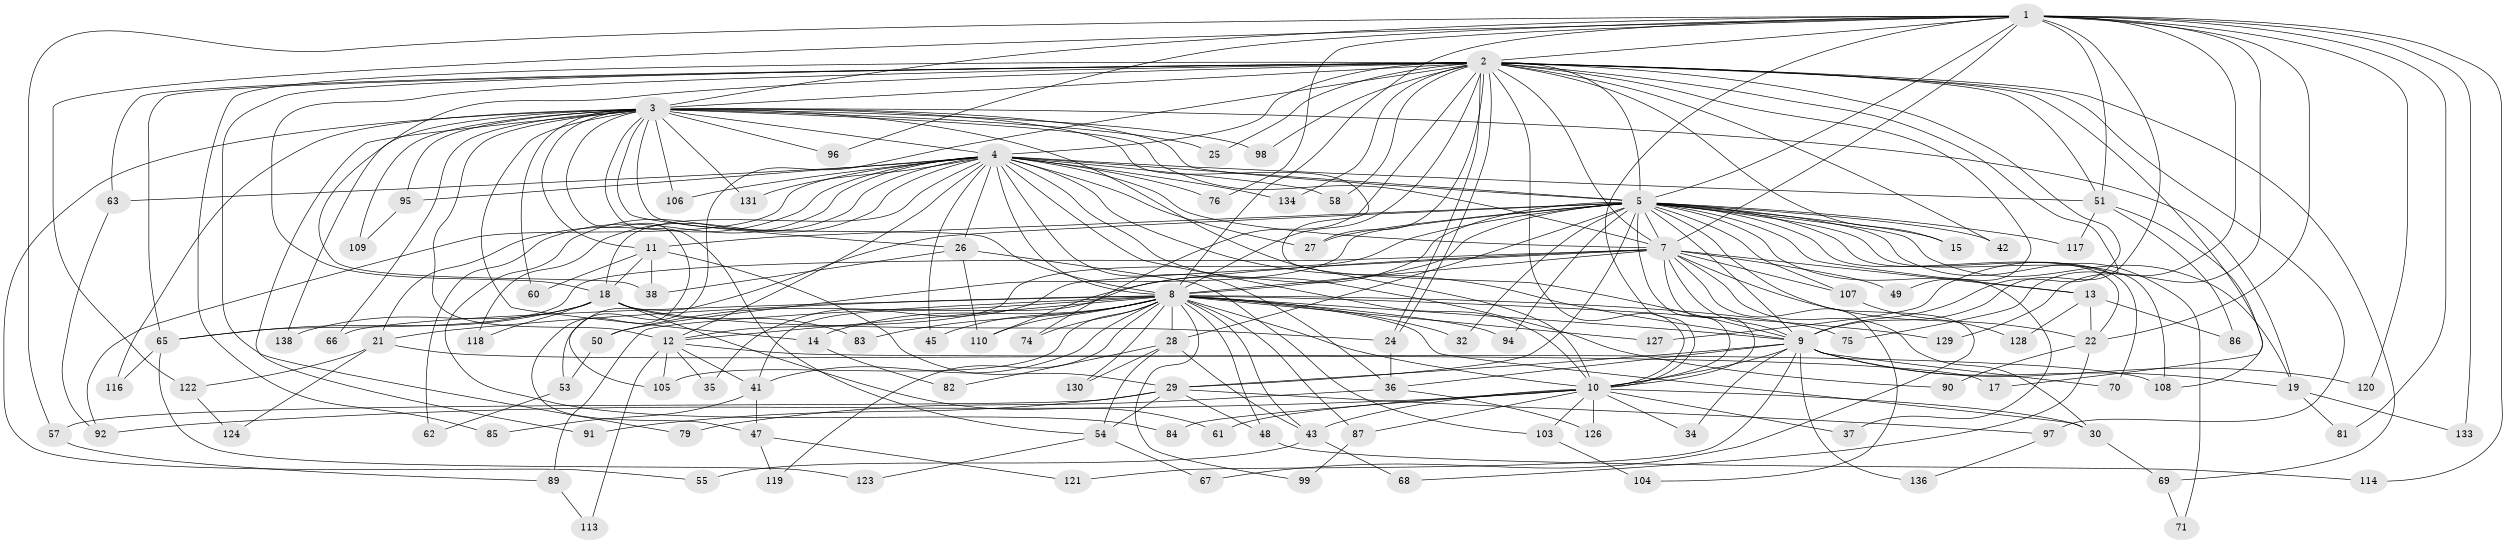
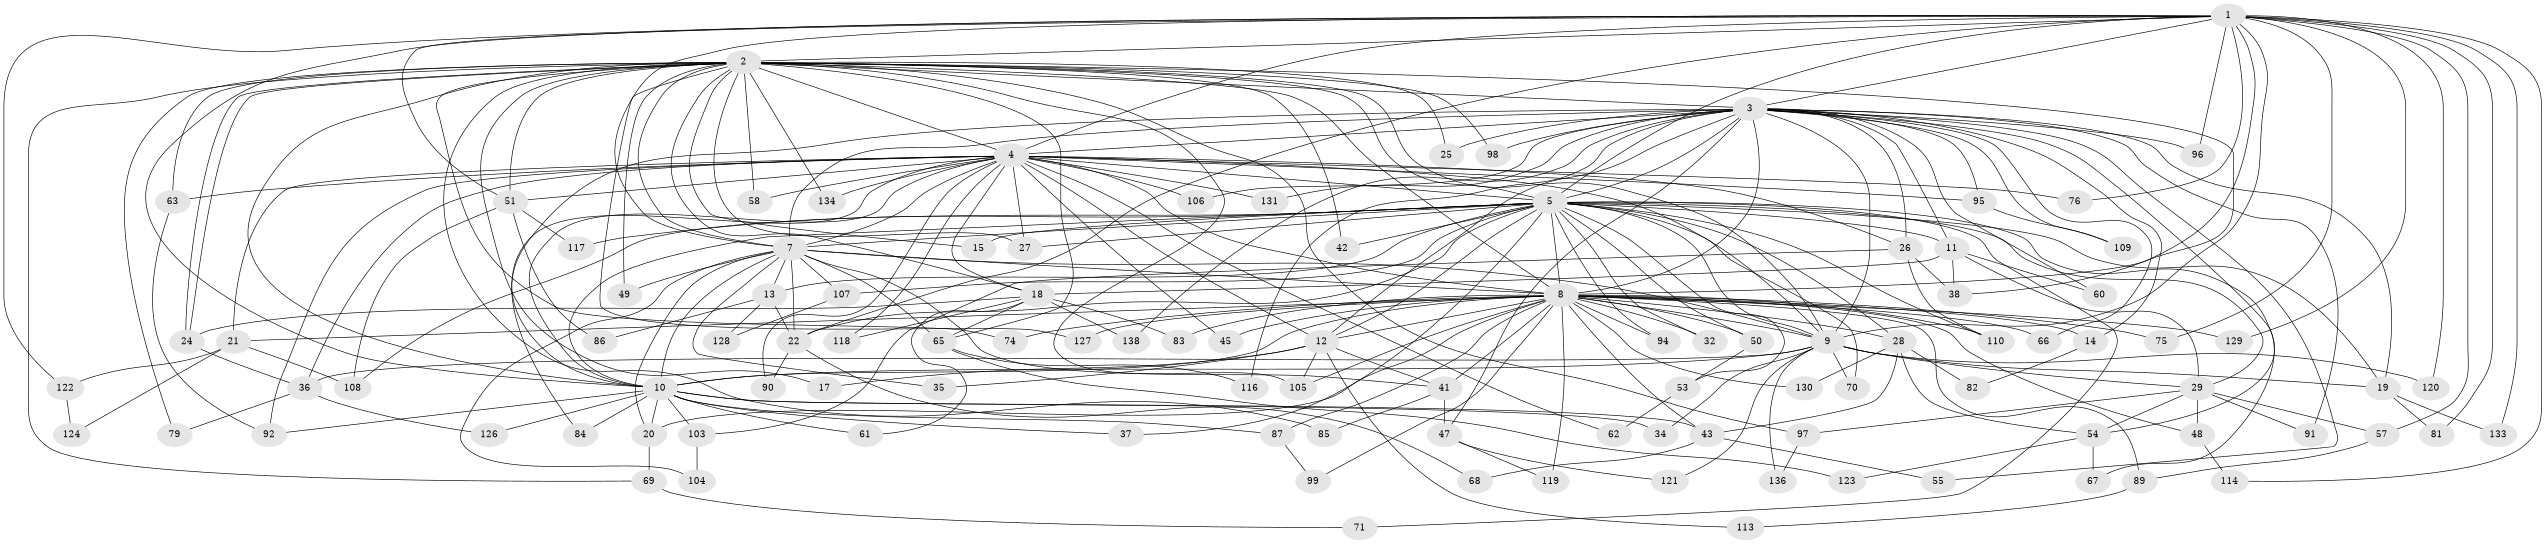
none -> (1611, 30)
(2096, 435) -> (649, 435)
